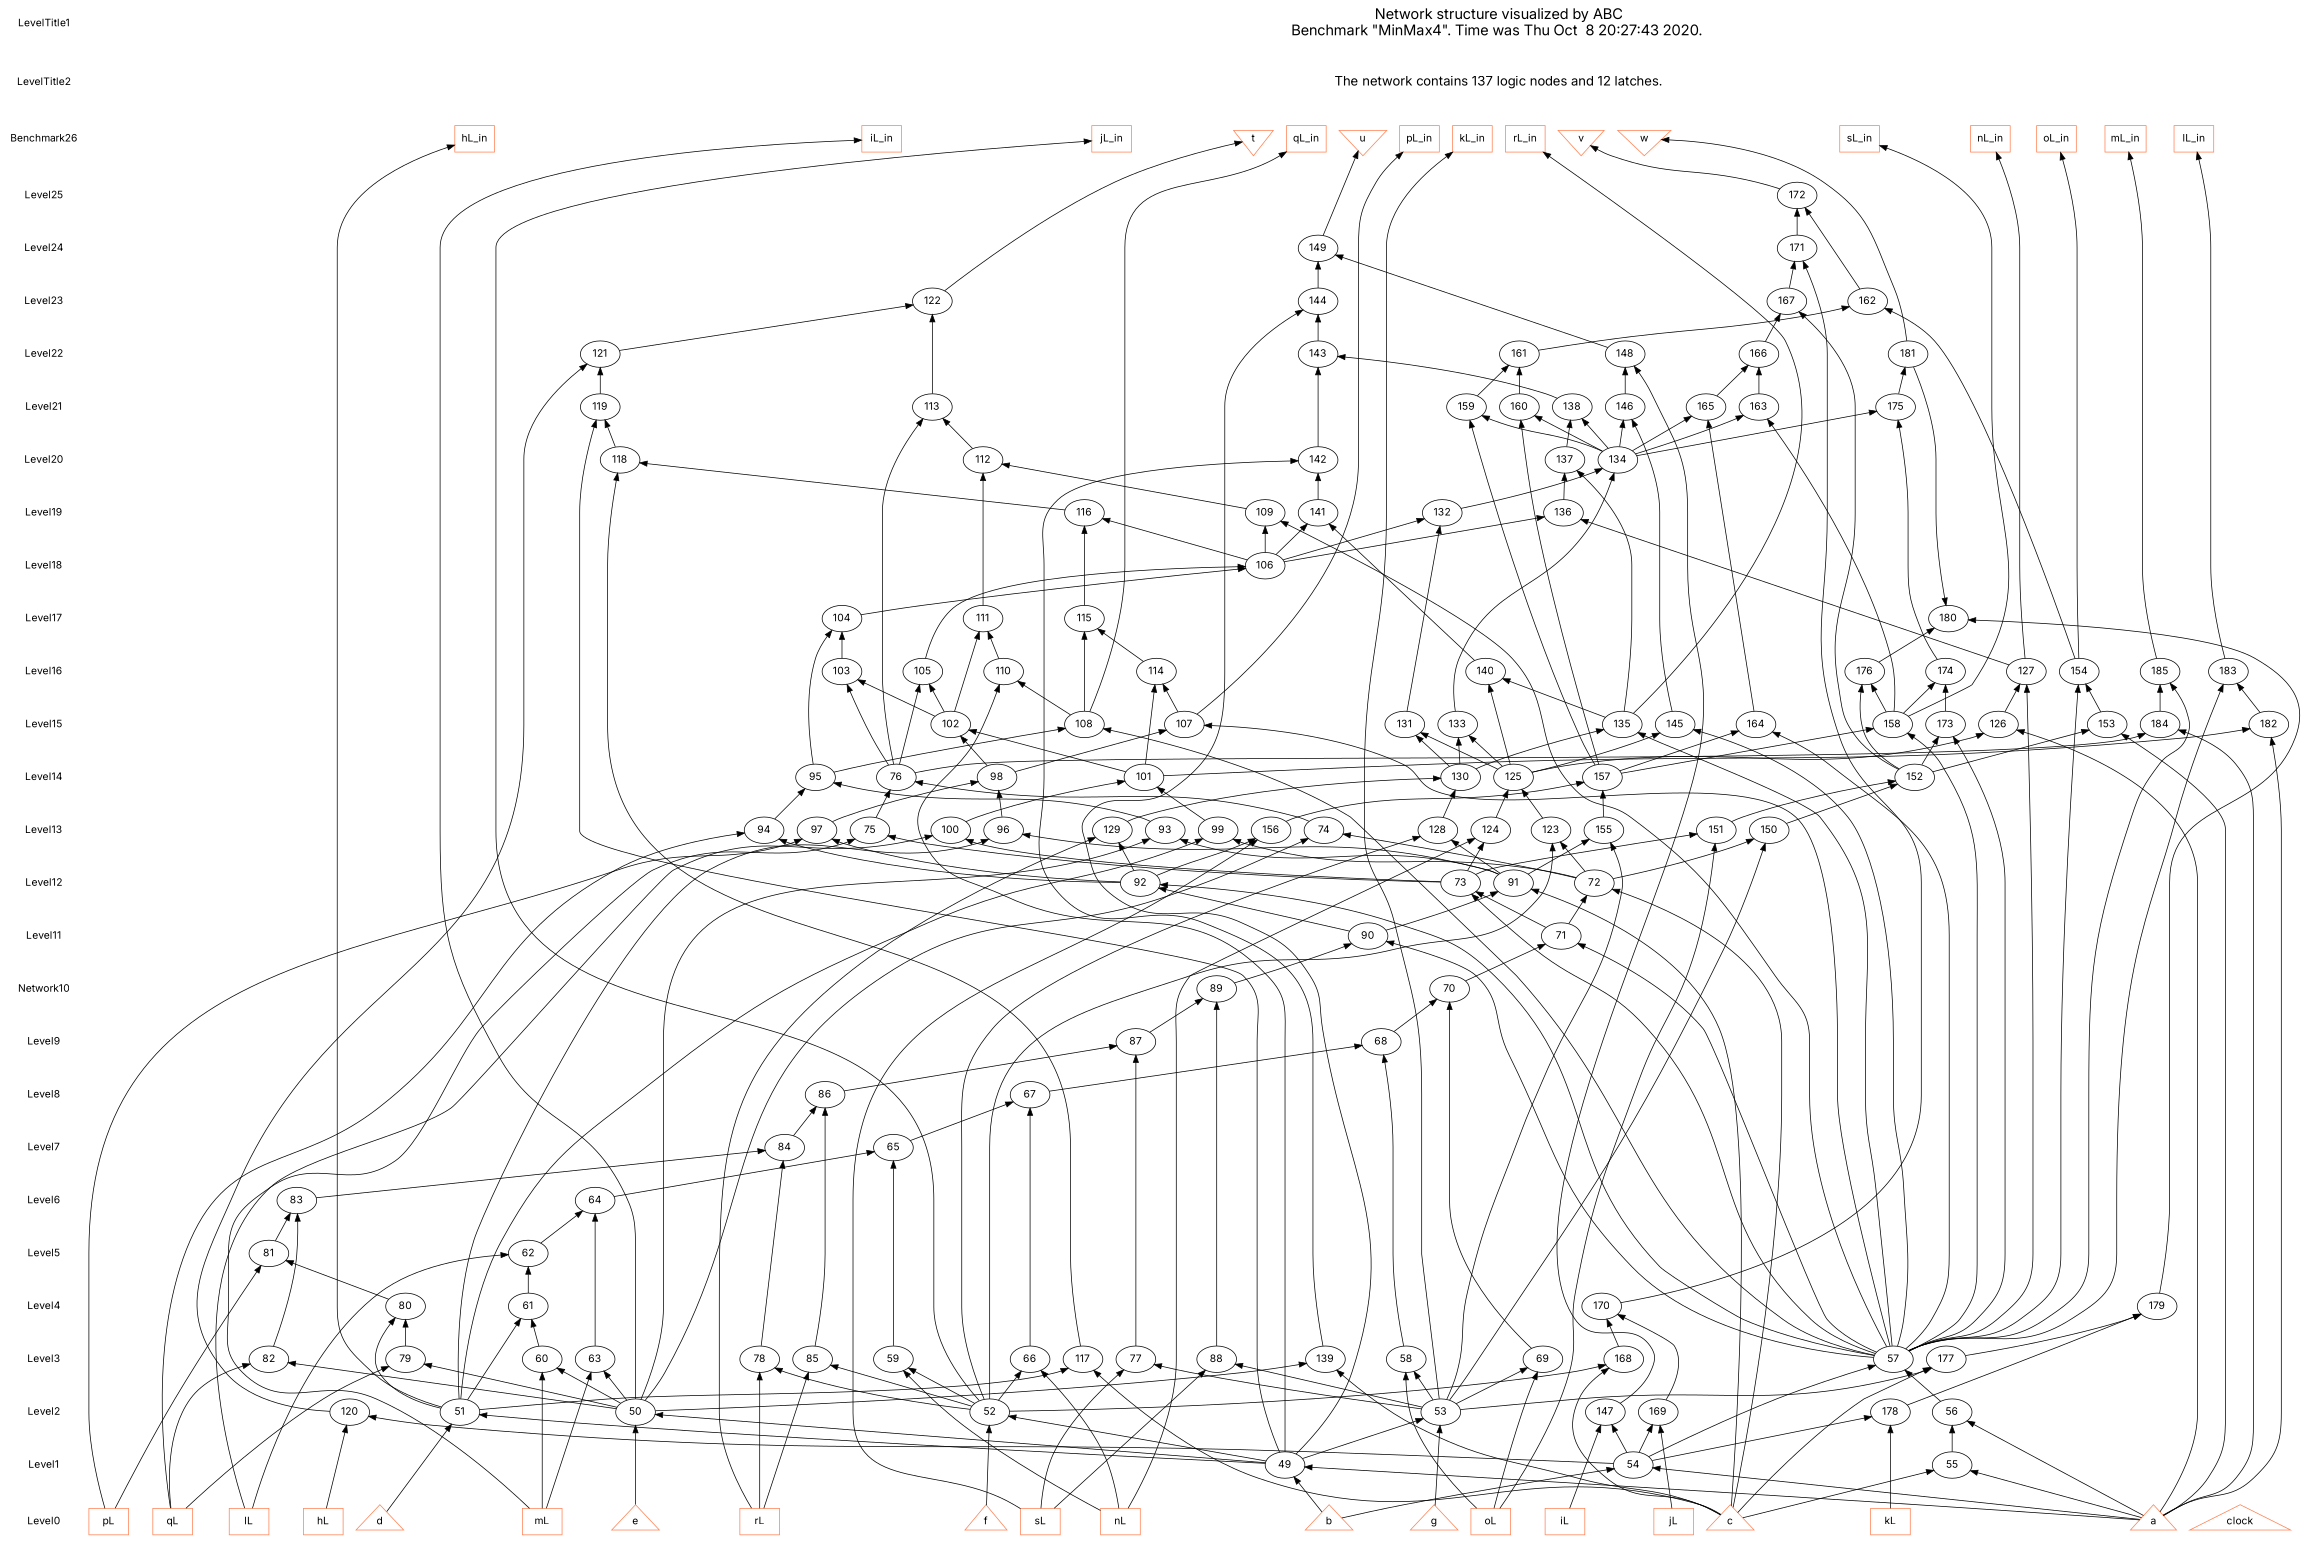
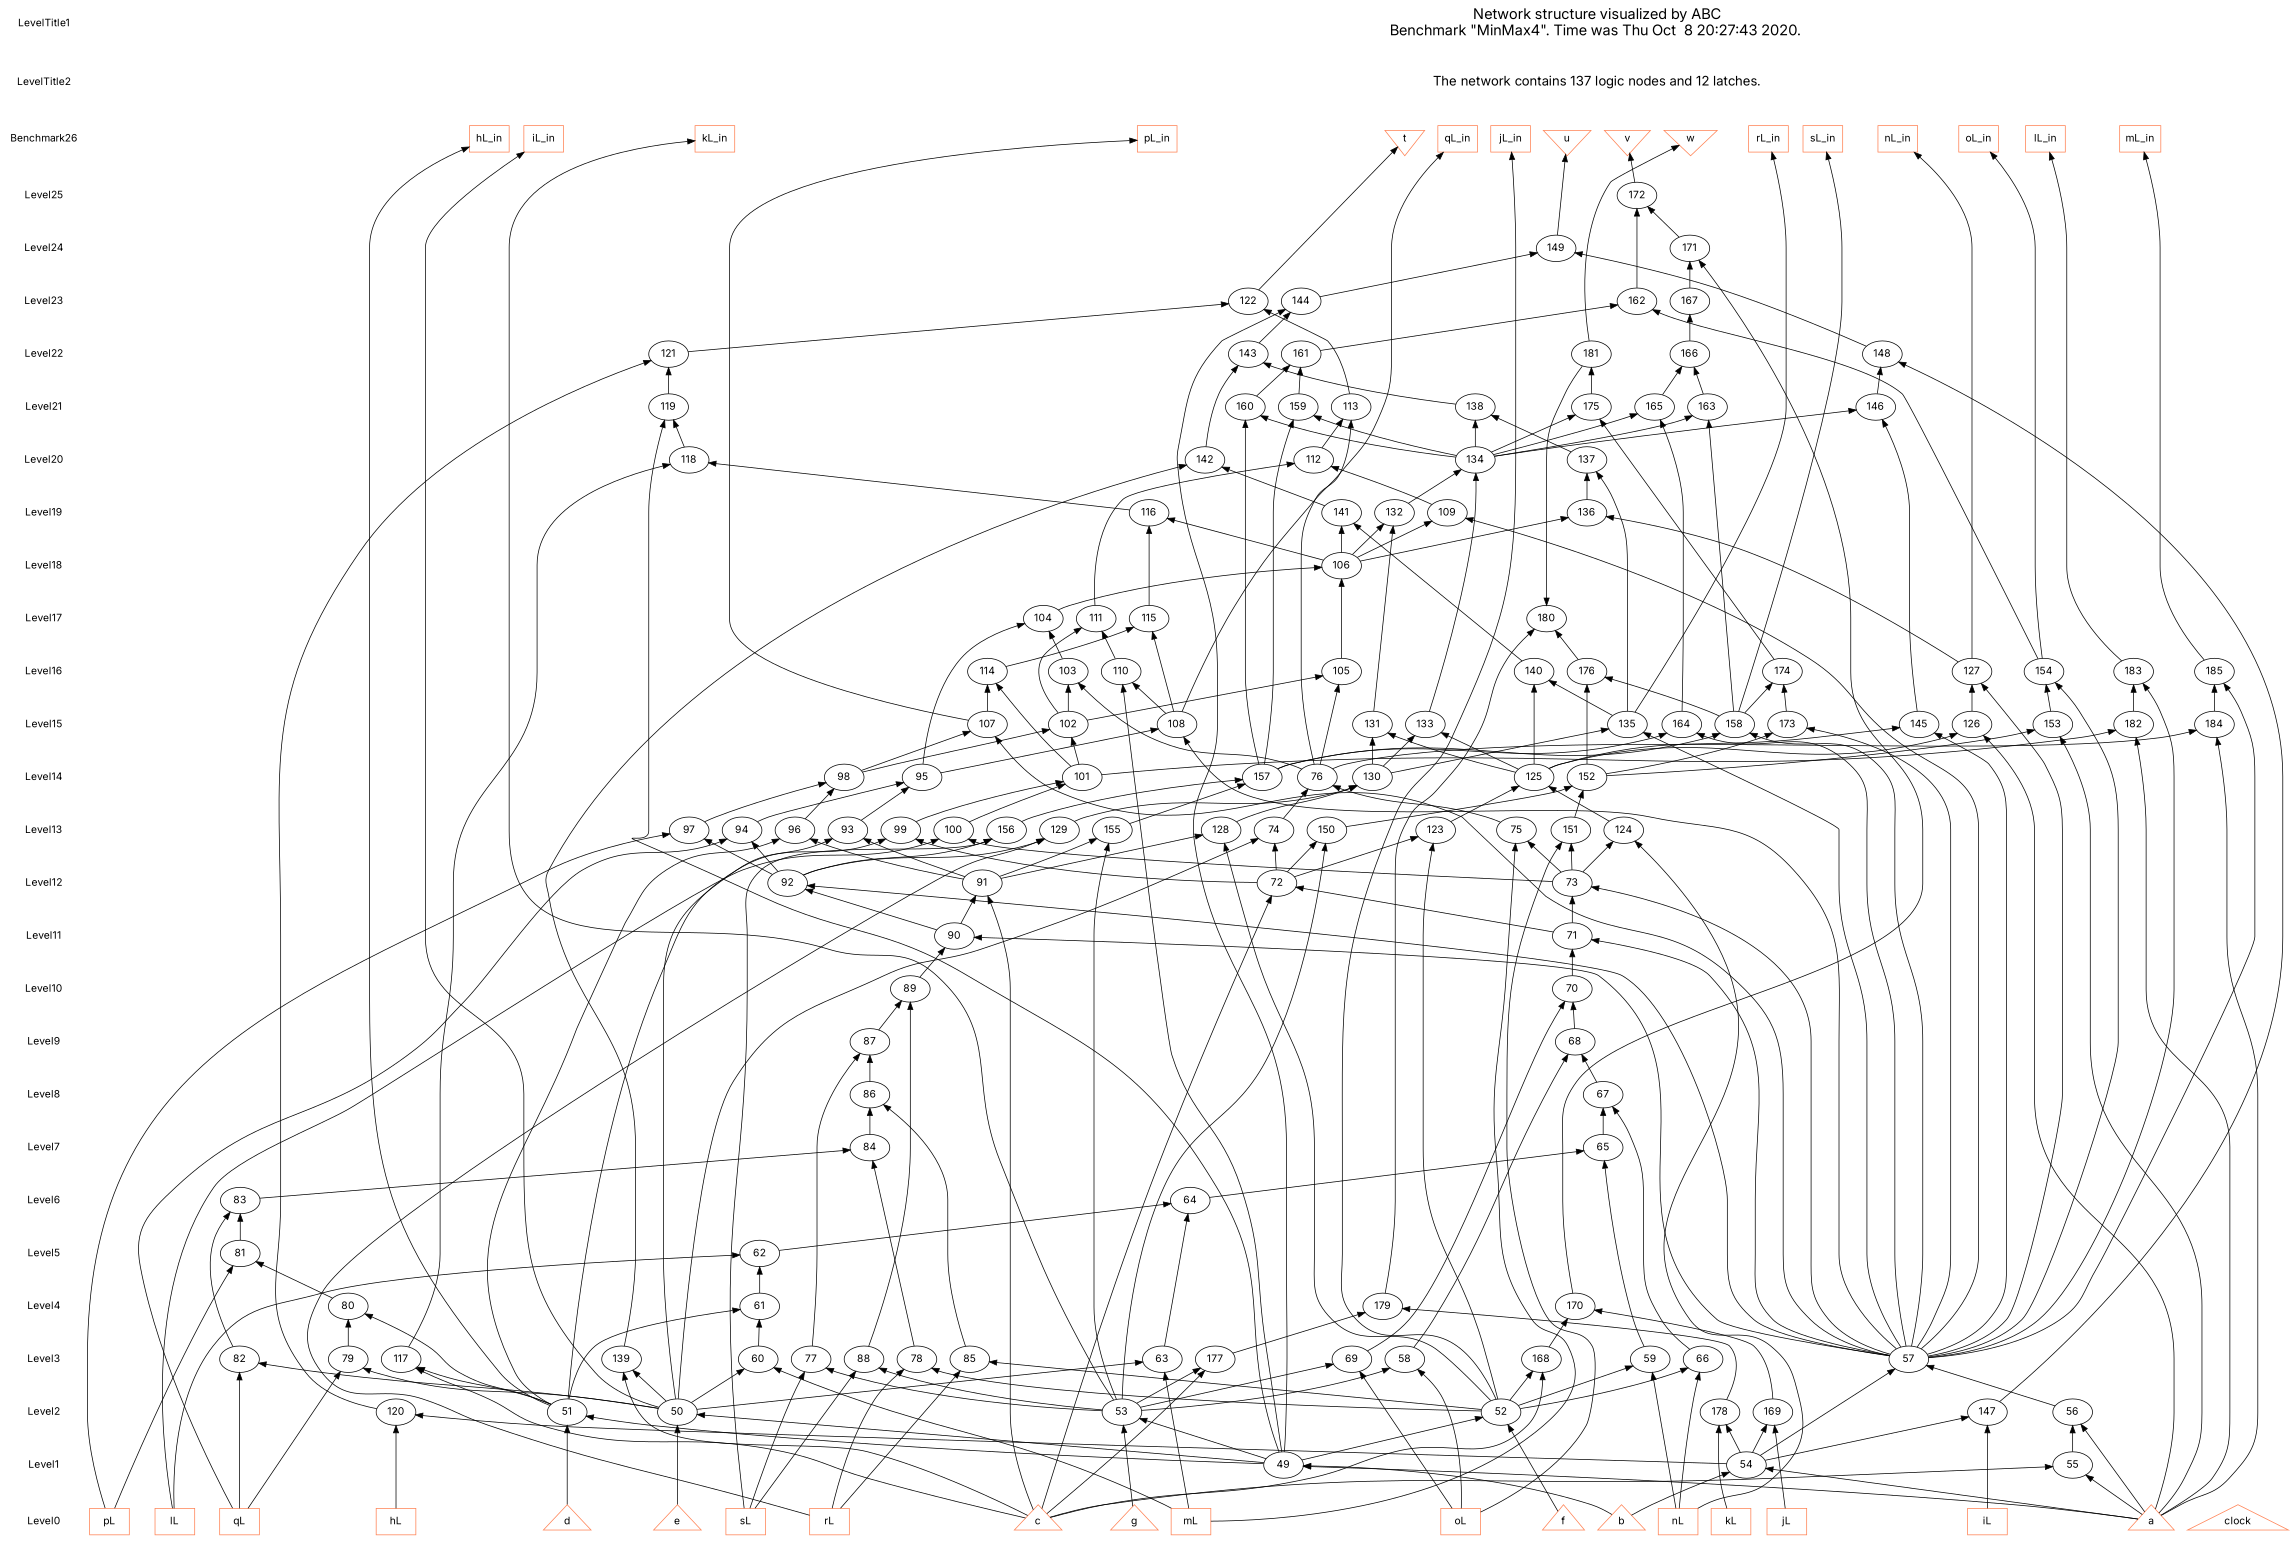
(1853, 549) -> none
(44, 989) -> (44, 989)
